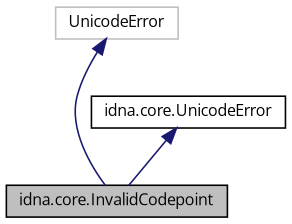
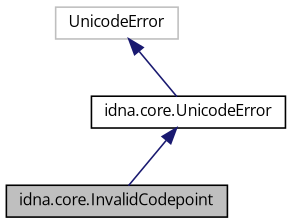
(76, 120) -> (158, 74)
